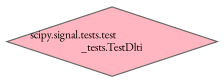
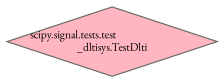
(112, 42) -> (112, 42)
